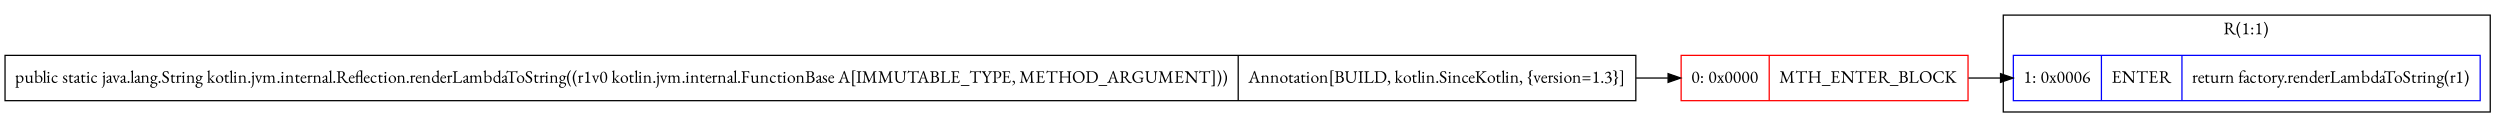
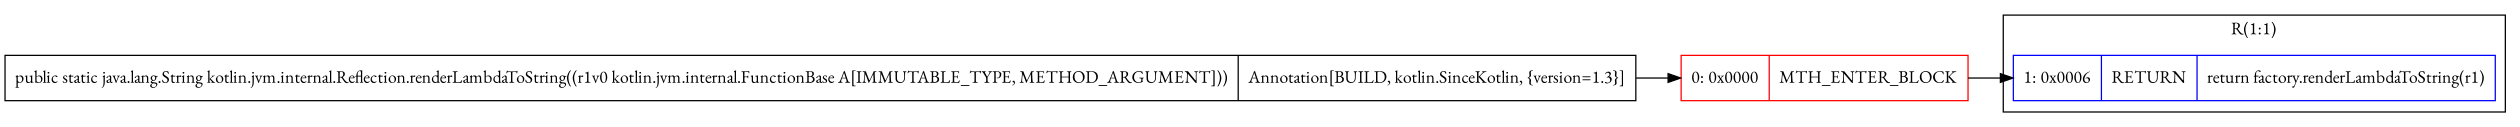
(2142, 77) -> (2149, 77)
